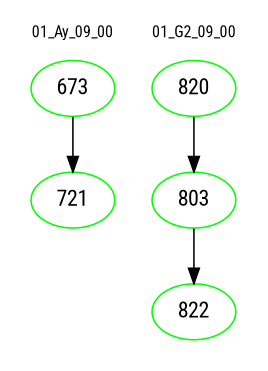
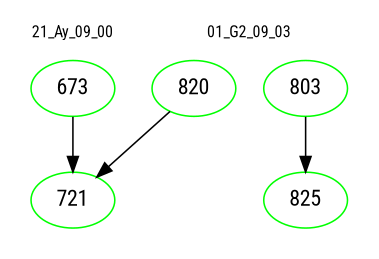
(73, 33) -> (73, 33)
(195, 33) -> (250, 33)
(194, 137) -> (150, 129)
(194, 312) -> (306, 200)
